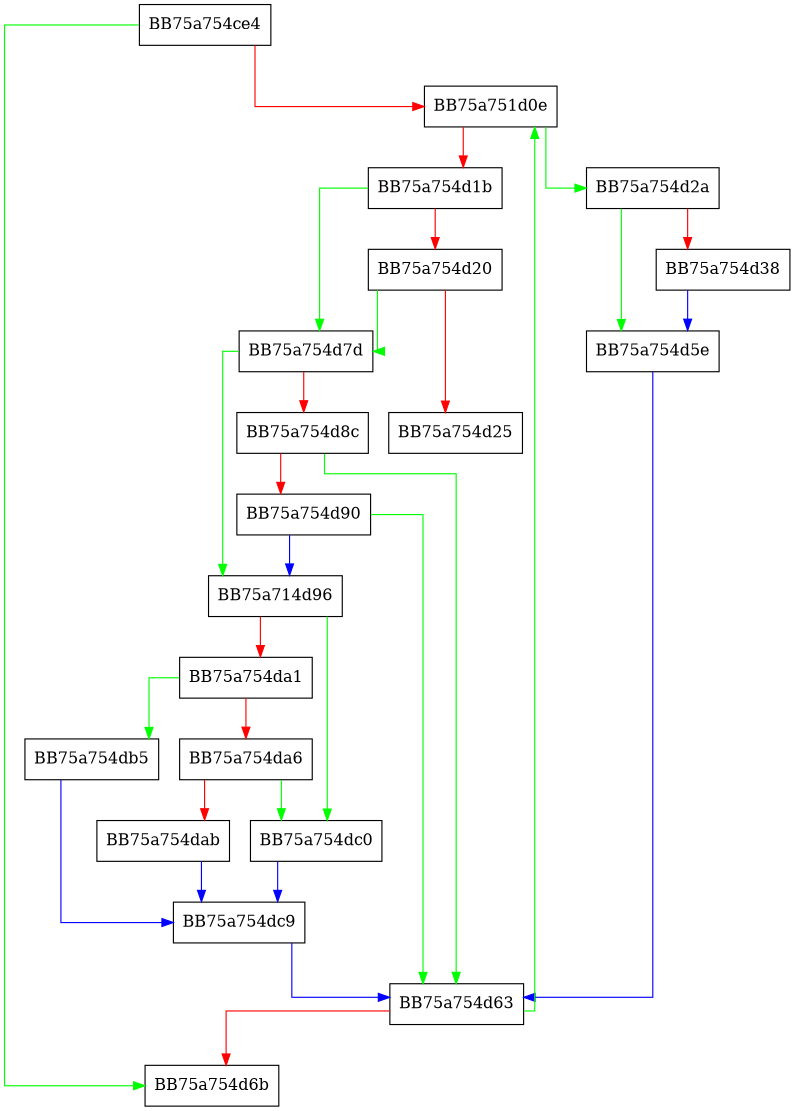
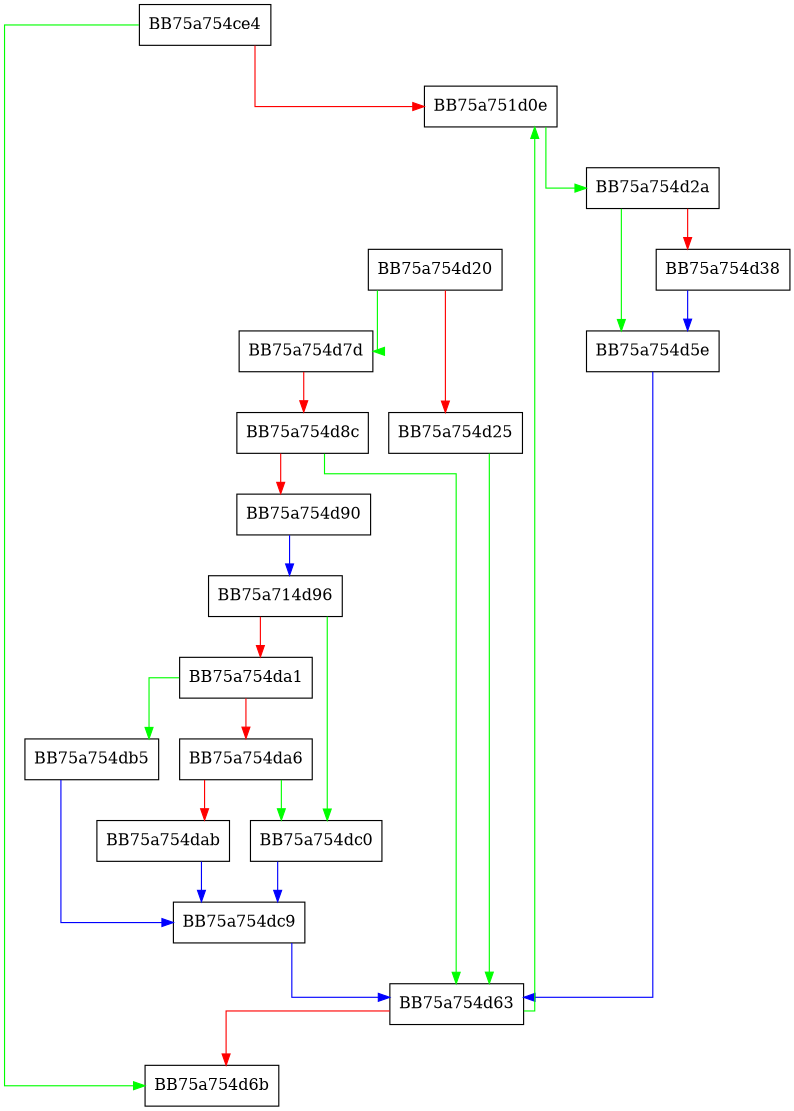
(435, 188) -> none
(223, 450) -> none
(423, 717) -> (489, 713)
